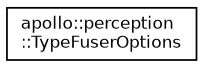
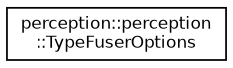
(102, 34) -> (117, 34)
